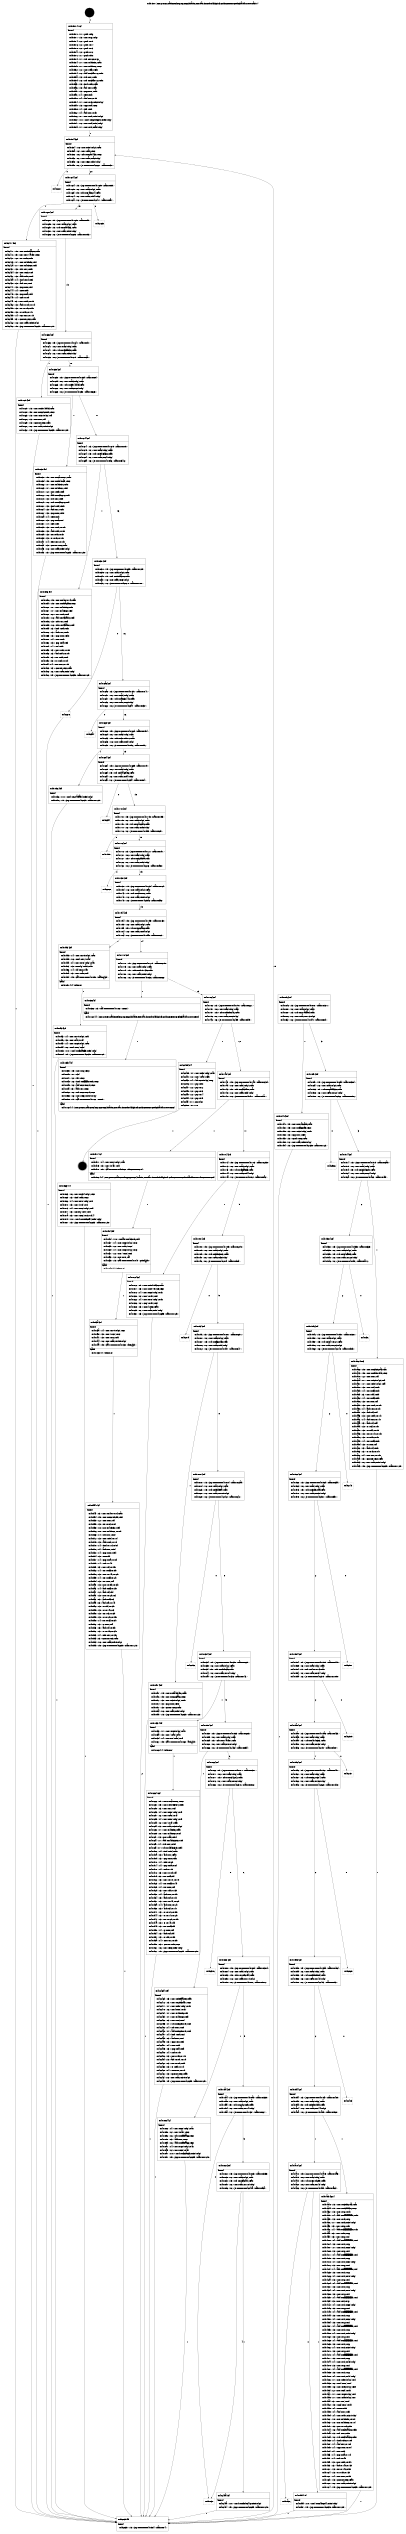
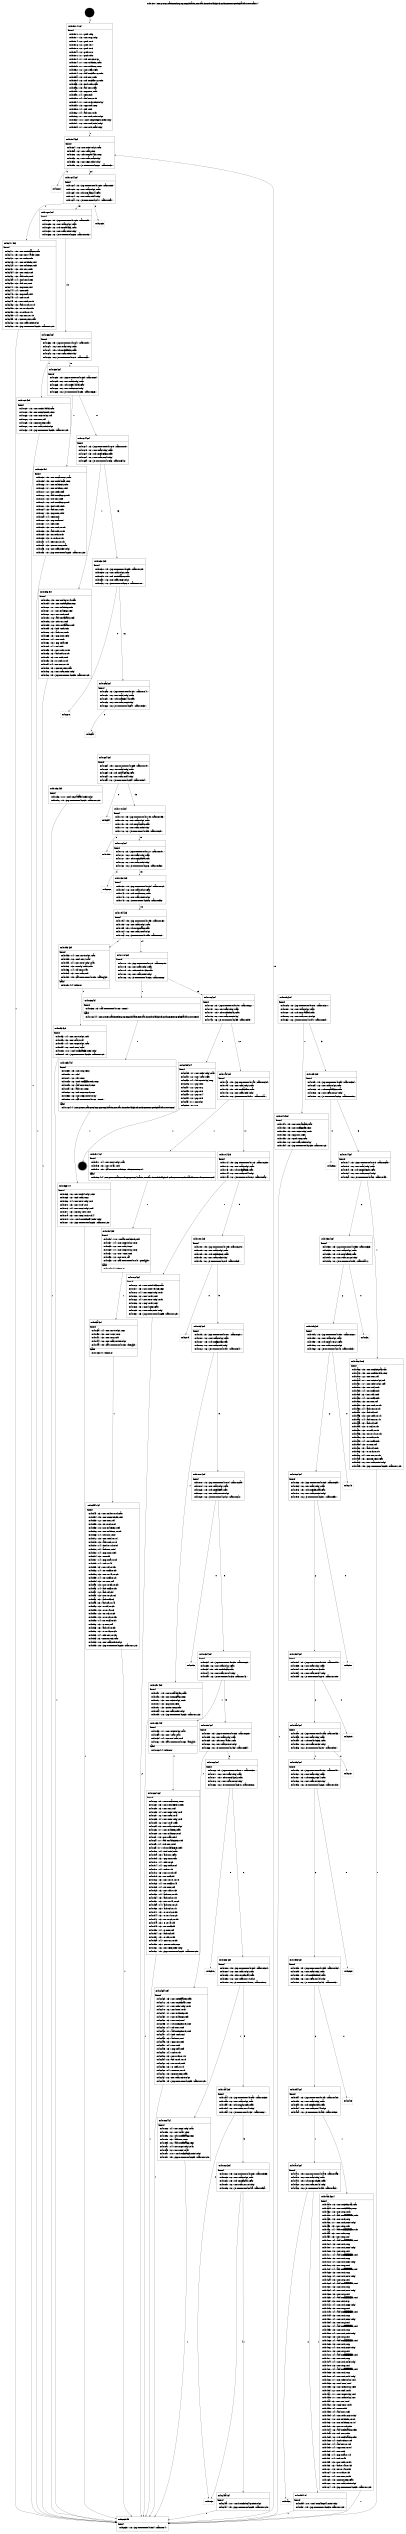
(123, 734) -> none
none -> (75, 1145)
(47, 1646) -> (42, 1631)
